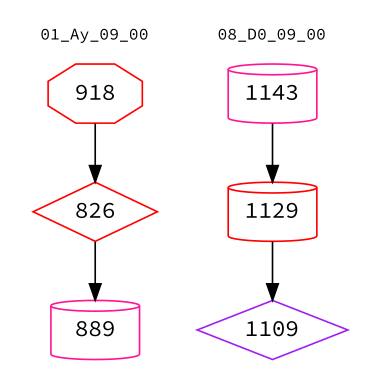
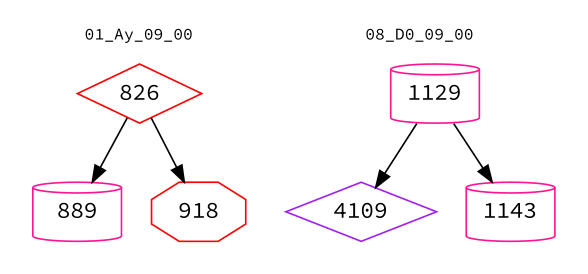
(95, 145) -> (164, 143)
(273, 145) -> (468, 146)
(273, 212) -> (435, 94)
(273, 330) -> (361, 212)
